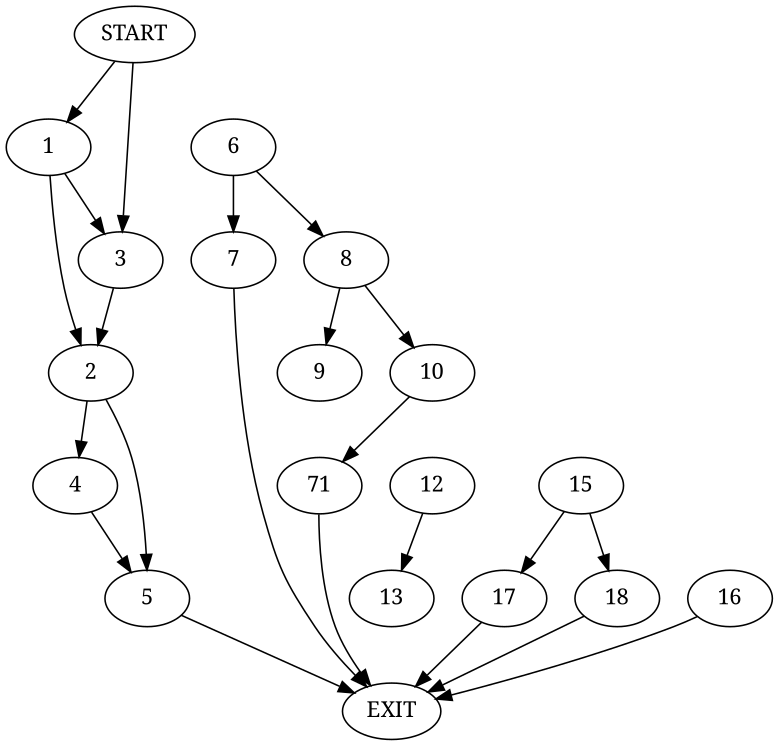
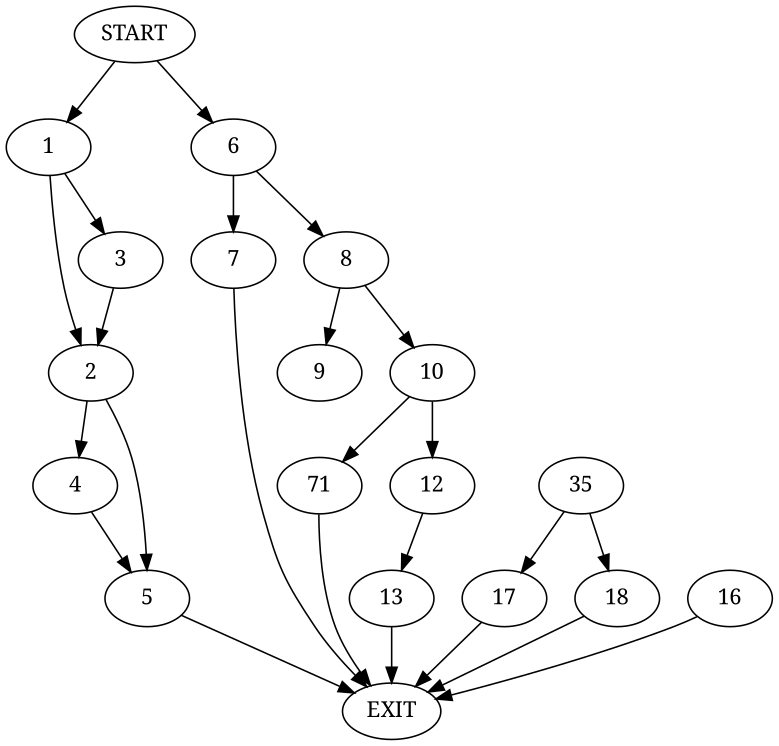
(128, 139) -> (180, 86)
none -> (432, 422)
(581, 486) -> (581, 486)
none -> (392, 647)
